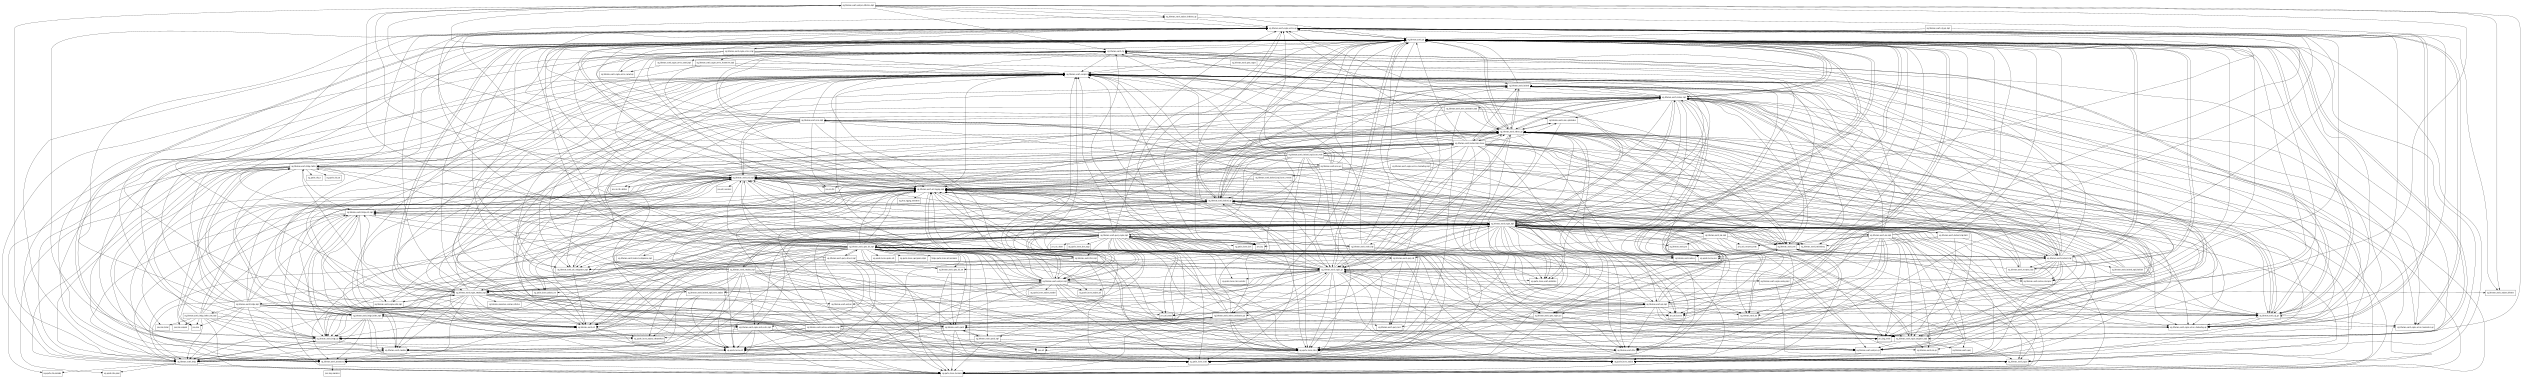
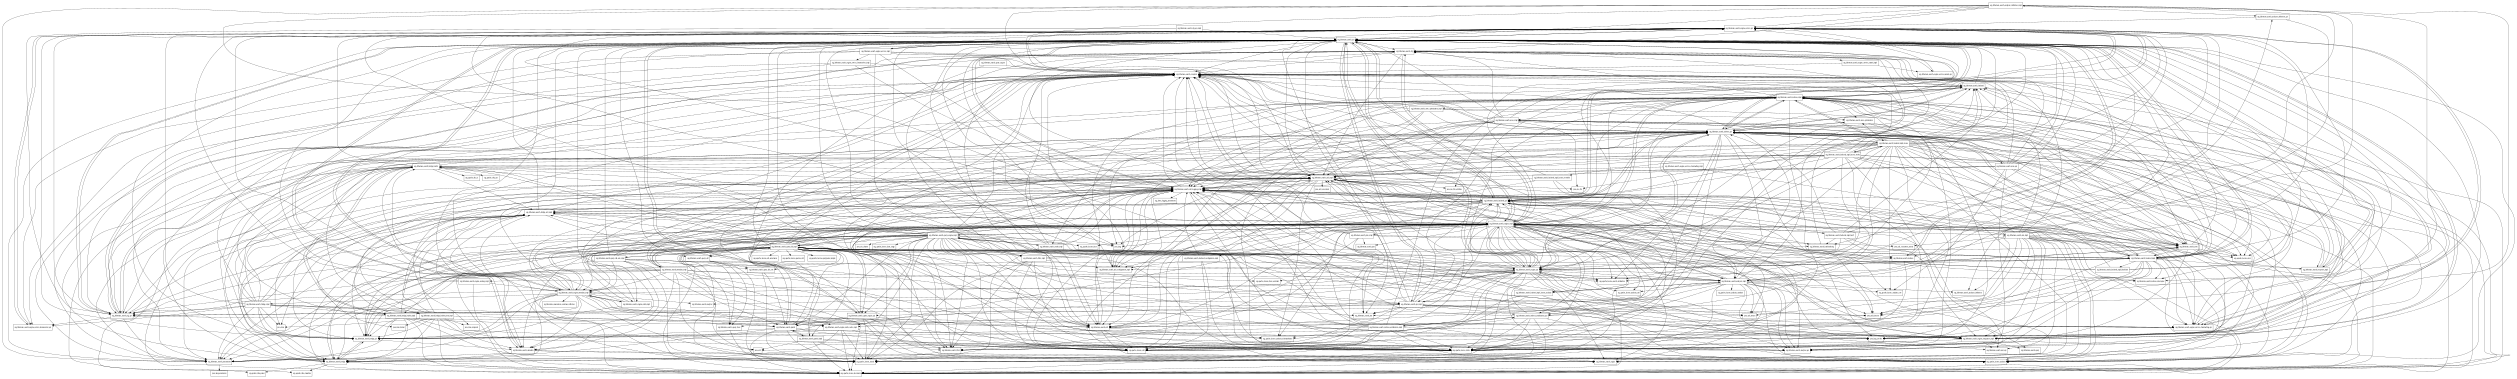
(928, 150) -> (1156, 151)
(1114, 173) -> (1716, 168)
(944, 258) -> (765, 258)
(1581, 327) -> (1870, 344)
